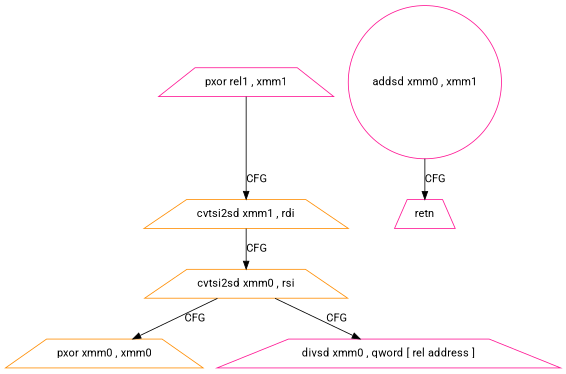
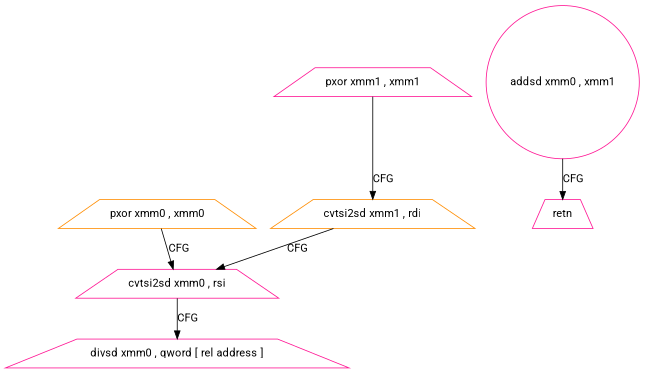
(246, 82) -> (373, 82)
(246, 284) -> (177, 284)
(179, 317) -> (166, 245)
